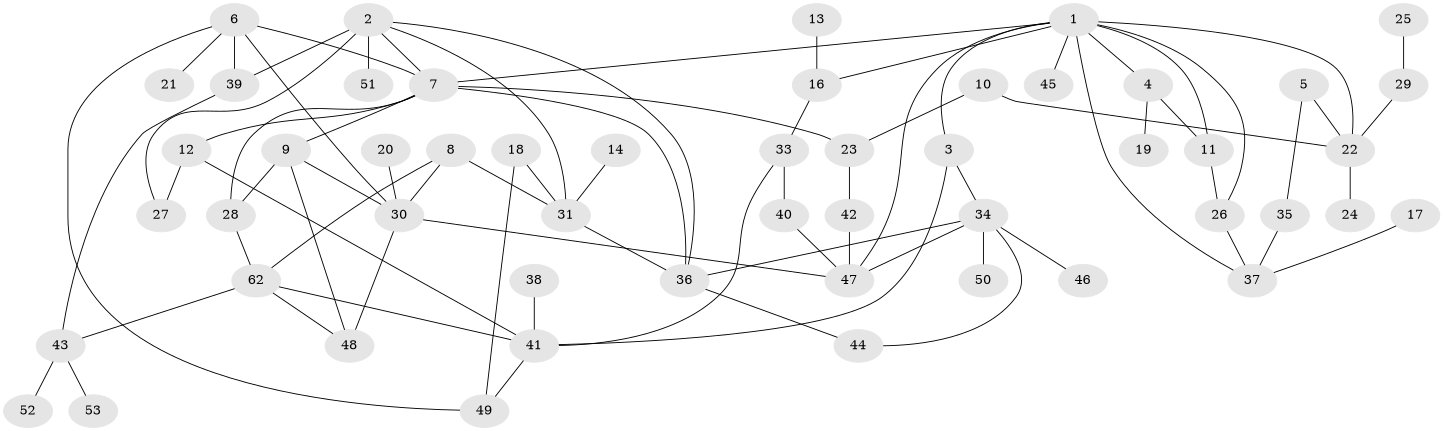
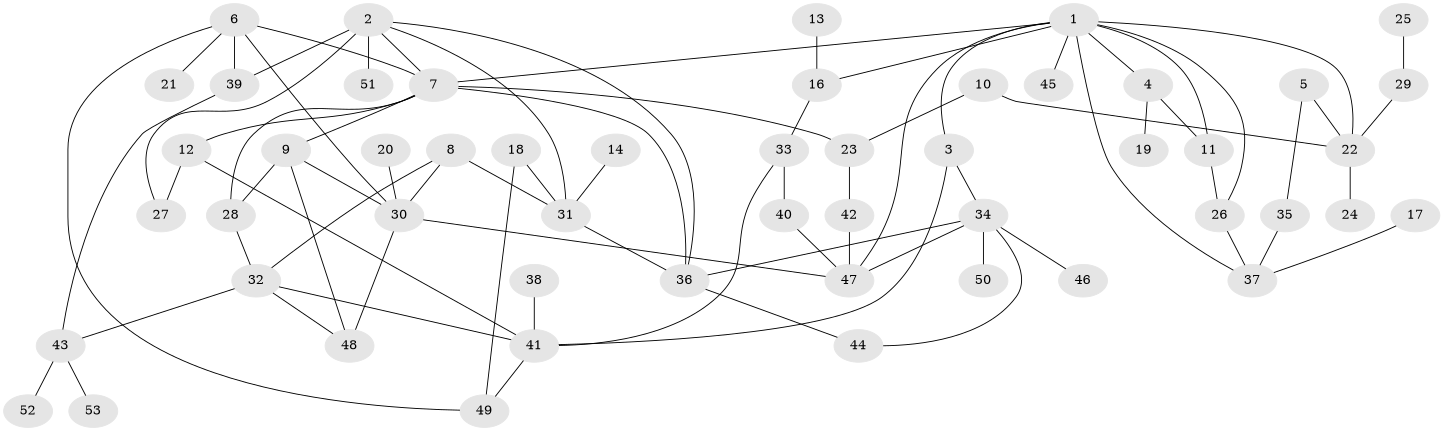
(256, 281) -> (256, 281)
